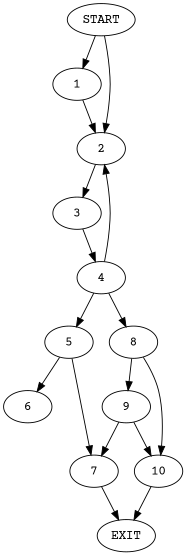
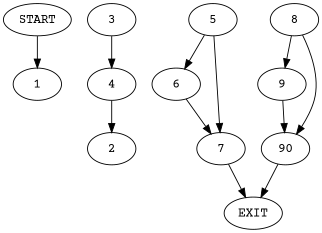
(110, 80) -> none
(87, 112) -> none
(91, 177) -> none
(87, 306) -> none
(115, 306) -> none
(112, 435) -> (196, 113)
(159, 471) -> (286, 149)
